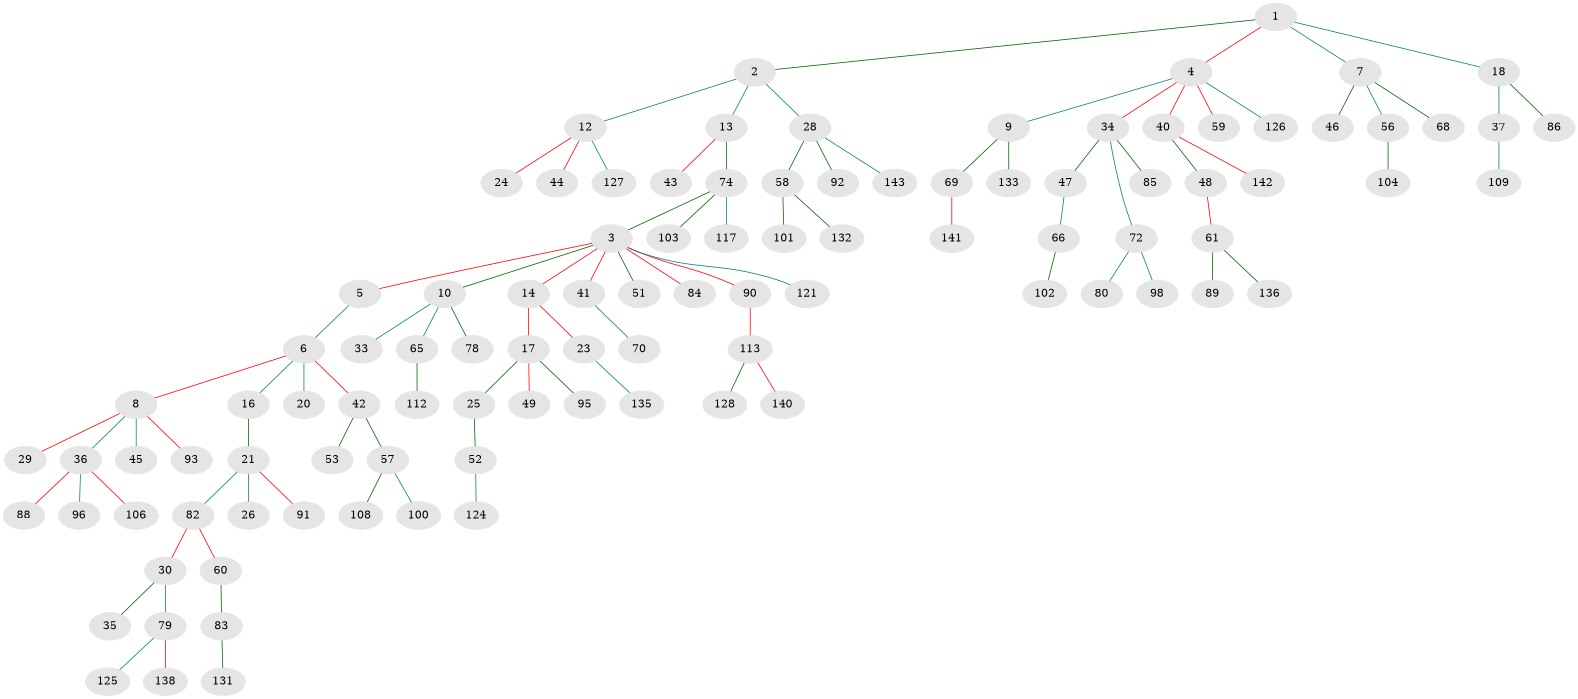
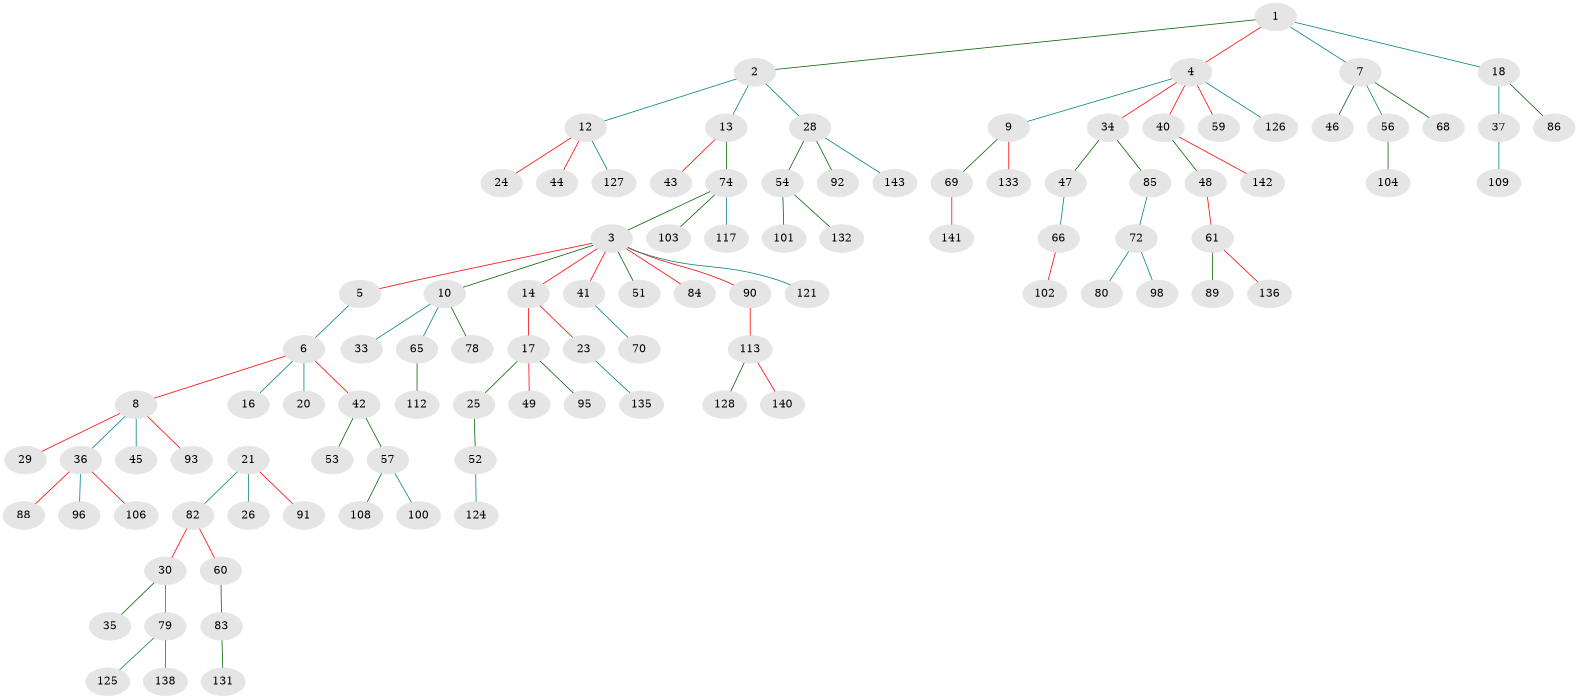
(1009, 156) -> (1009, 156)
(783, 183) -> (783, 183)
(1119, 184) -> (1143, 211)
(1052, 266) -> (1052, 266)
(1241, 266) -> (1241, 266)
(249, 433) -> none
